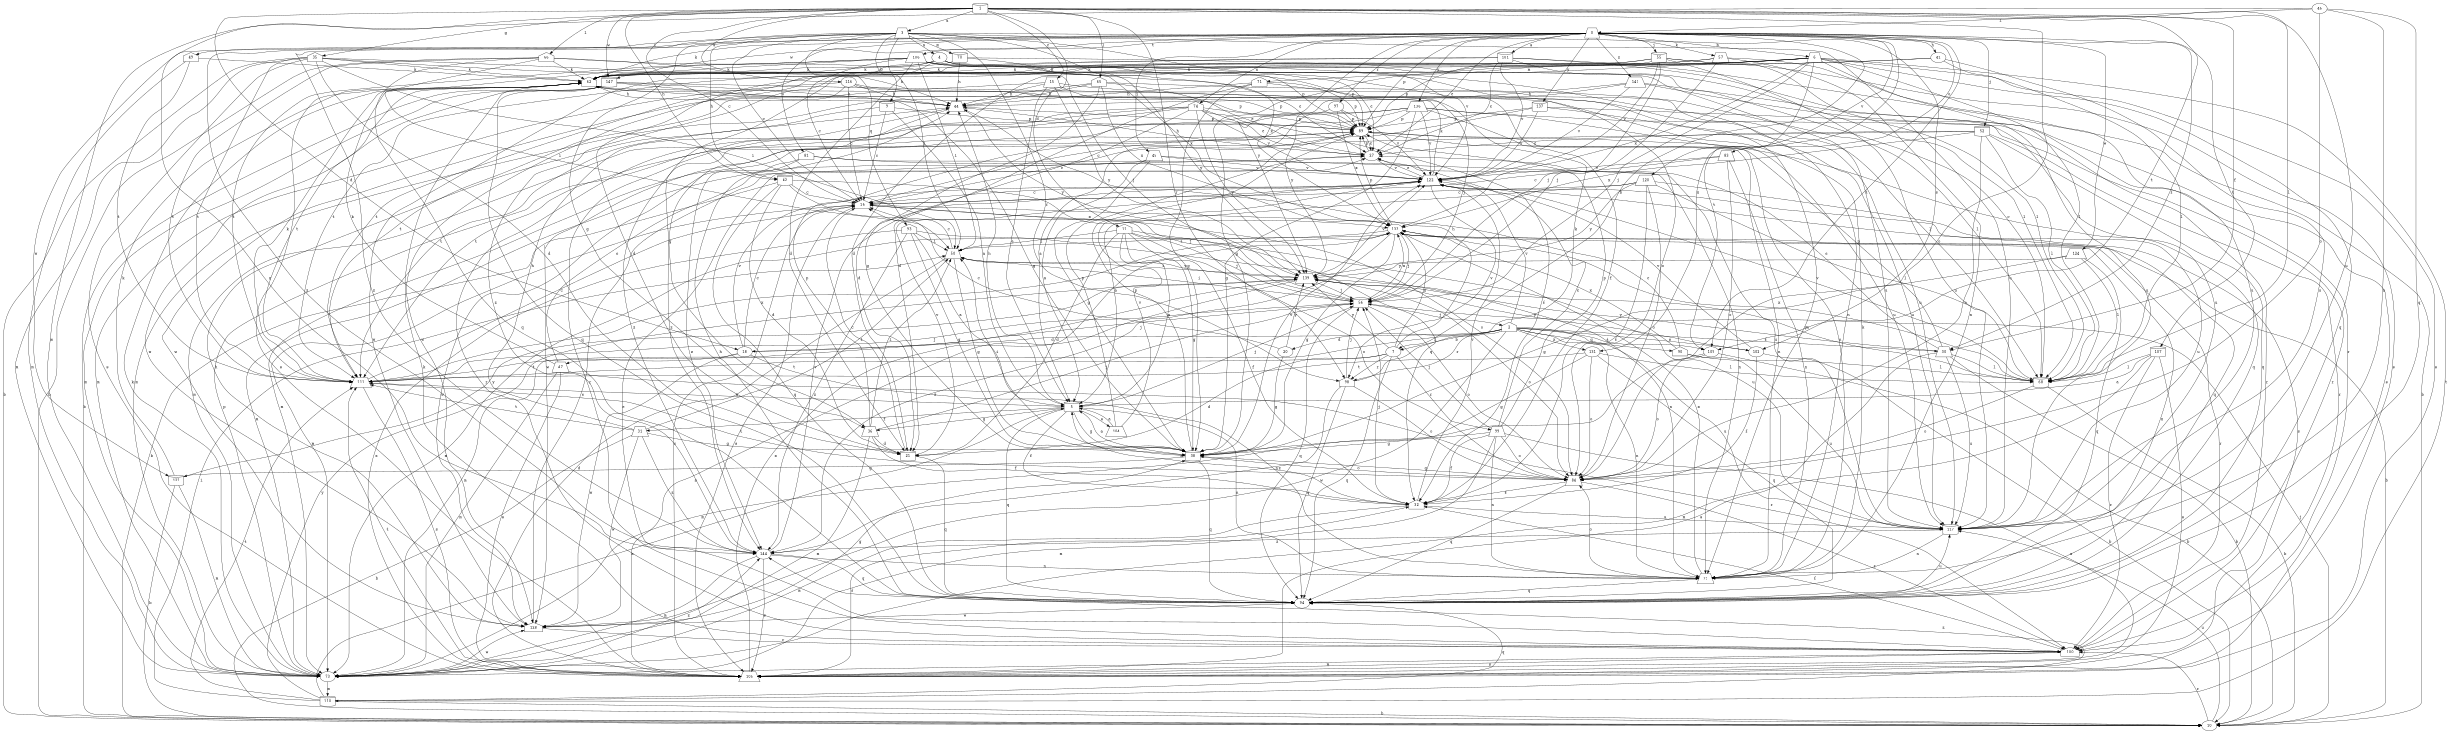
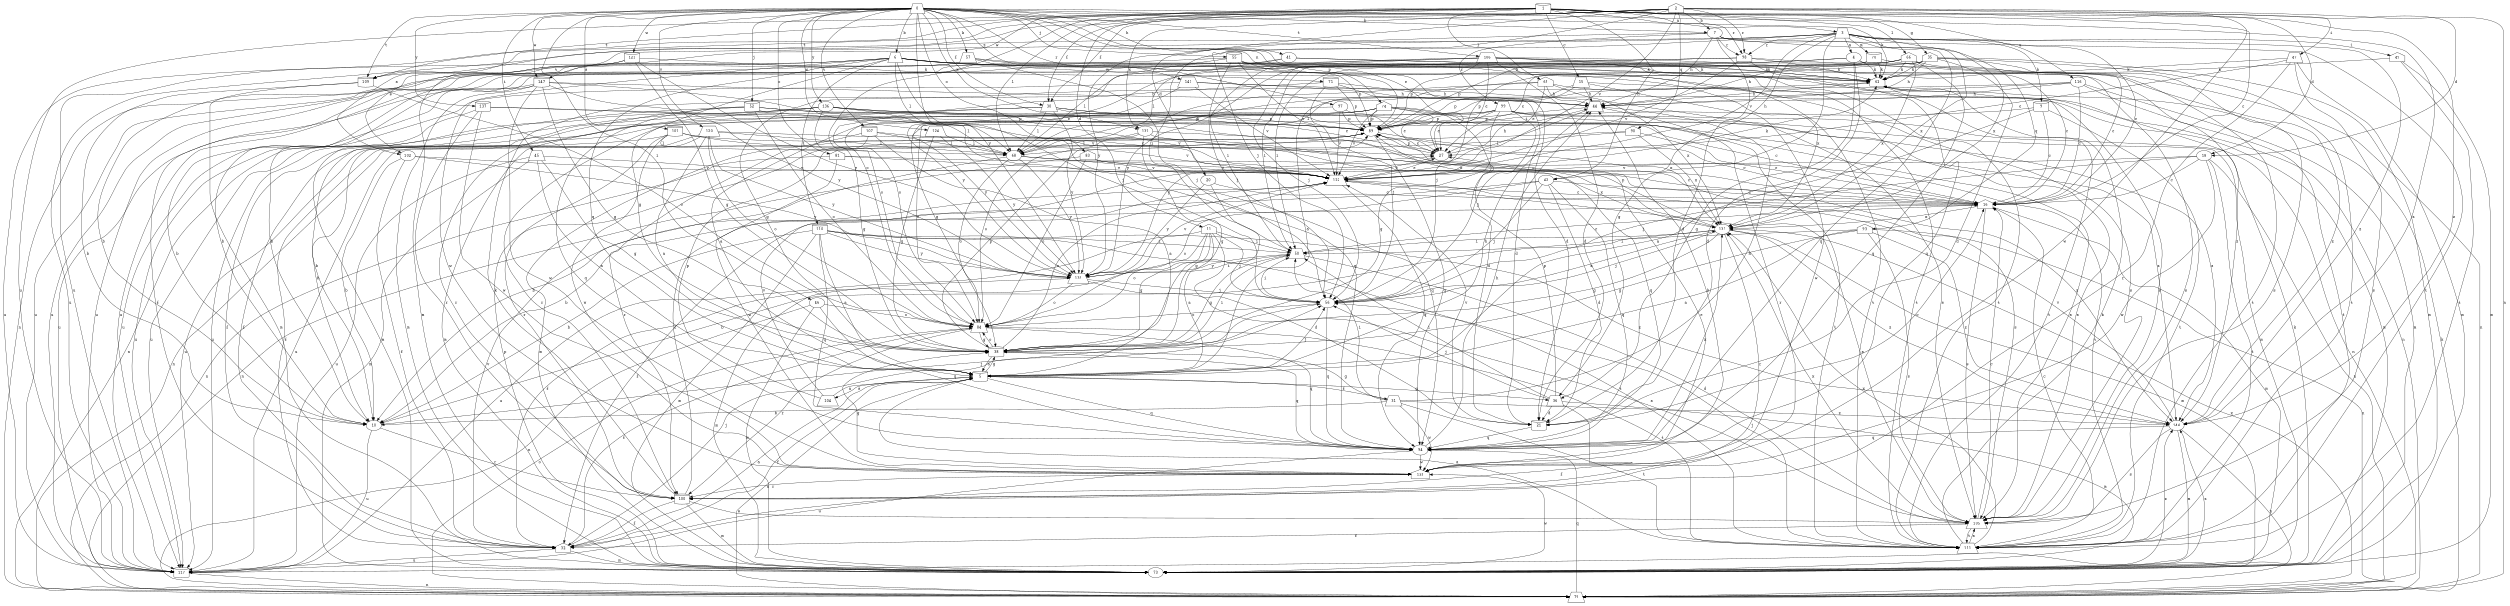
(1956, 21) -> (555, 42)
(934, 68) -> none
(1259, 82) -> (1331, 82)
(1677, 85) -> (2119, 82)
(1417, 107) -> (826, 107)
(1030, 119) -> (1527, 119)
(1544, 141) -> (1060, 120)
(1726, 156) -> (1088, 156)
(785, 180) -> (1546, 180)
(2123, 186) -> none
(1153, 206) -> (798, 168)
(1470, 300) -> (1549, 142)
(1361, 303) -> (1327, 303)
(1434, 316) -> (1482, 44)
(1431, 352) -> (638, 376)
(1711, 352) -> (366, 82)
(2041, 382) -> (1014, 156)
(686, 469) -> (767, 243)
(2200, 521) -> (590, 198)
(2070, 652) -> (682, 499)
(328, 688) -> (722, 550)
